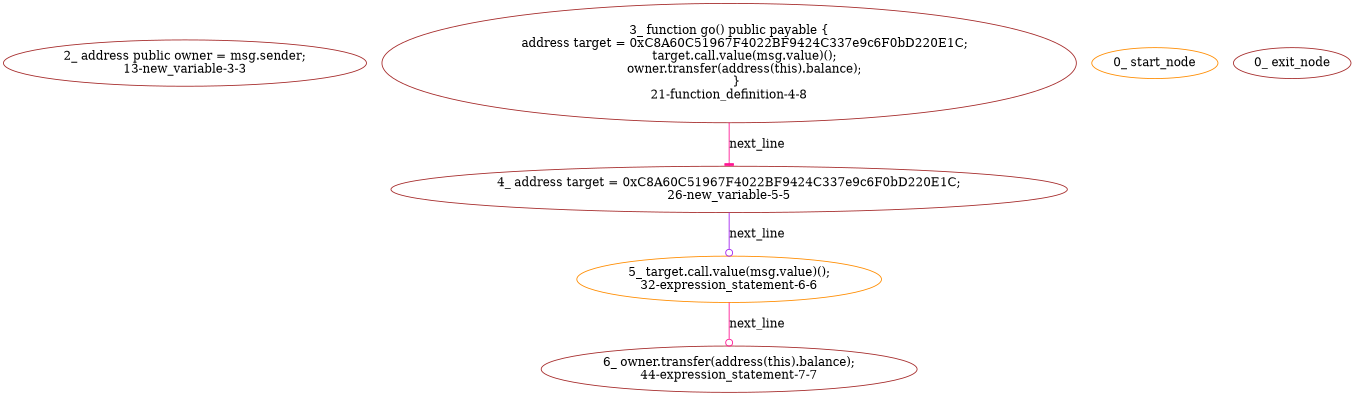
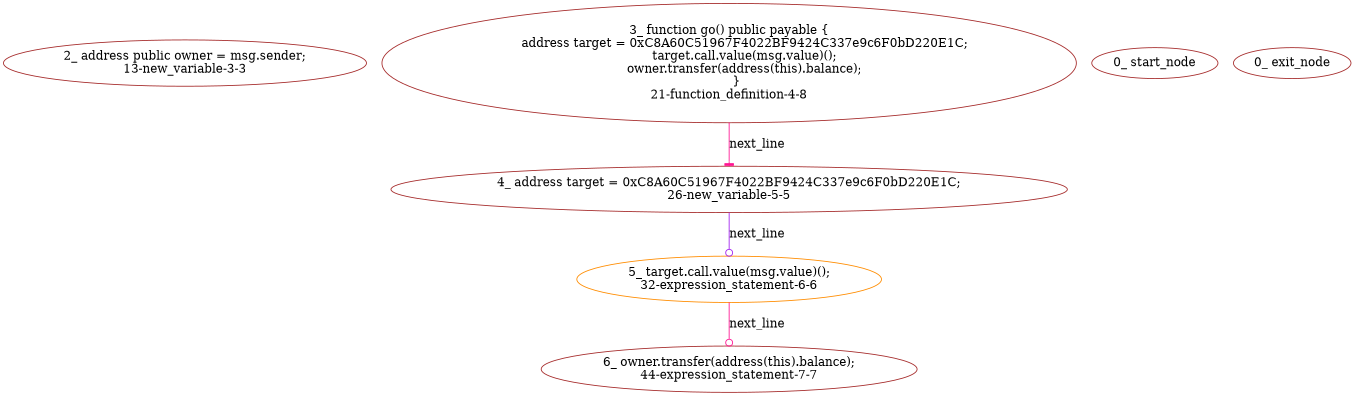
(1155, 63) -> (1155, 63)
